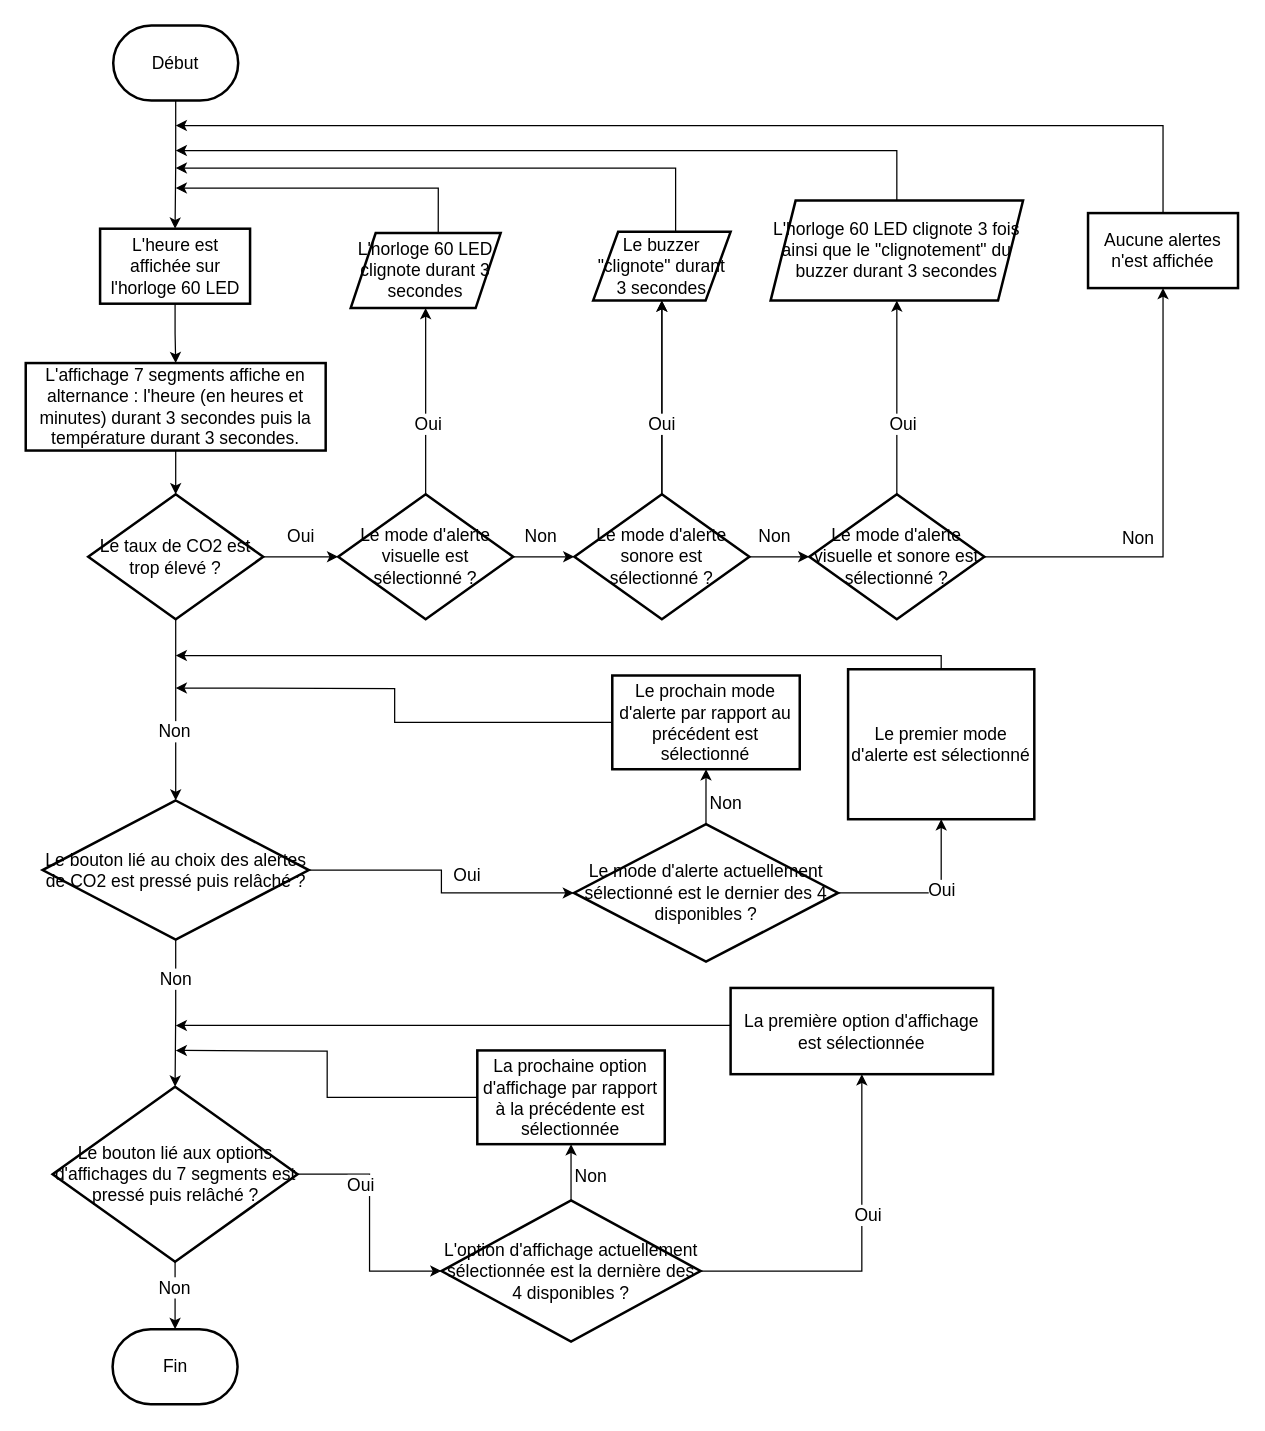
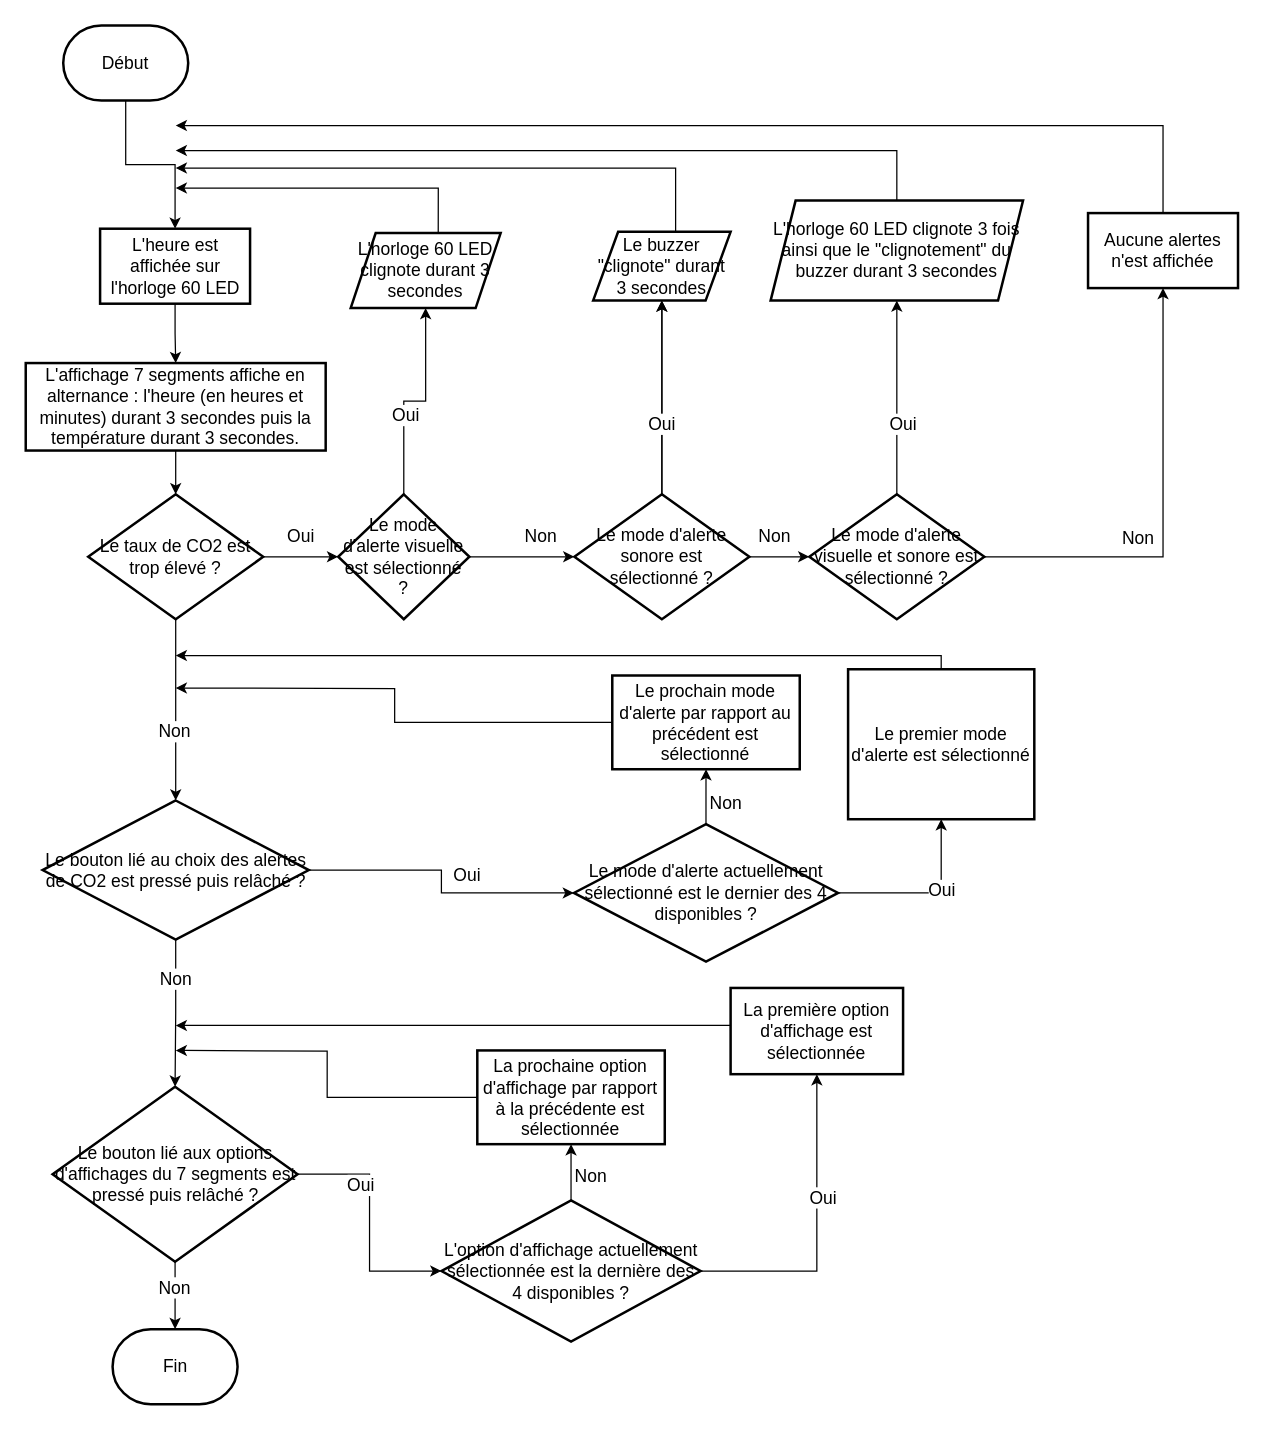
(176, 63) -> (126, 63)
(426, 557) -> (404, 557)
(862, 1031) -> (817, 1031)
